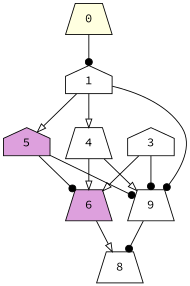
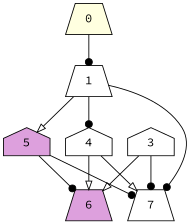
(89, 81) -> (89, 81)
(89, 106) -> (89, 109)
(89, 143) -> (89, 143)
(151, 205) -> (151, 205)
(120, 267) -> none
